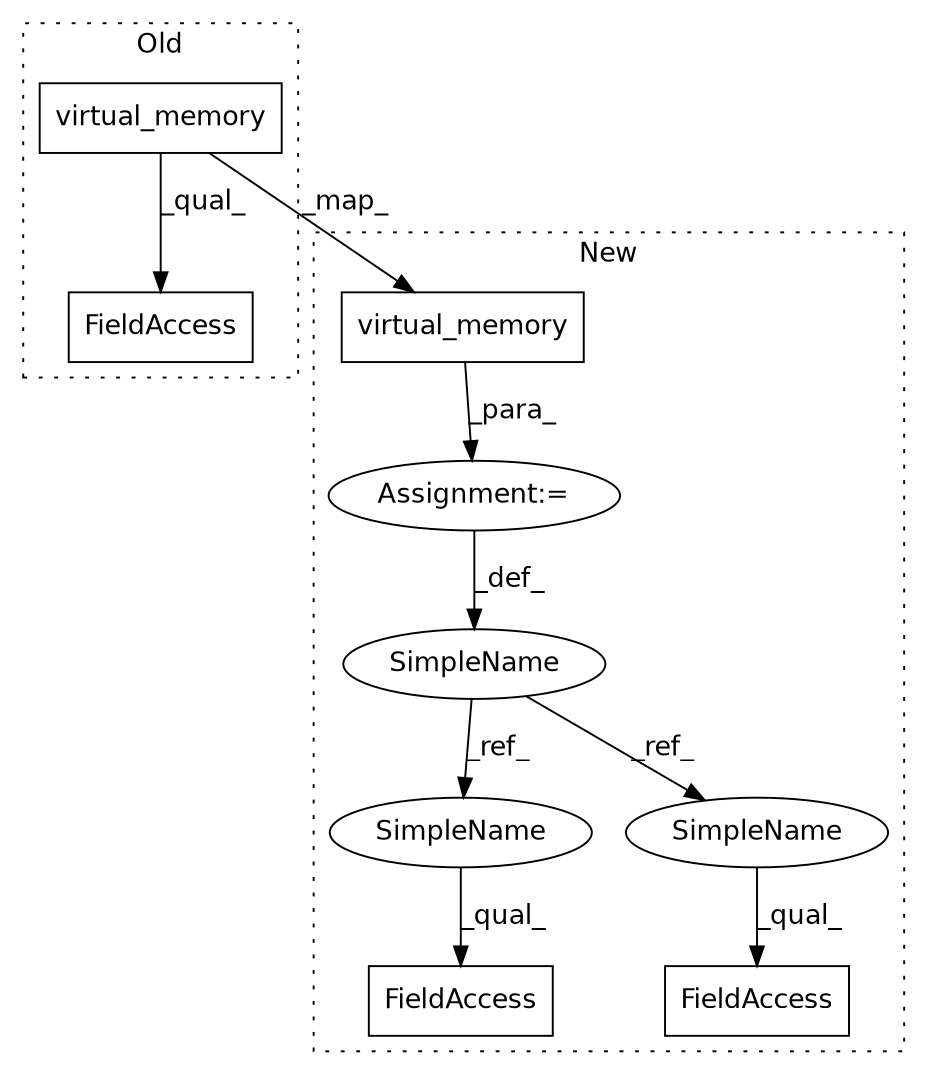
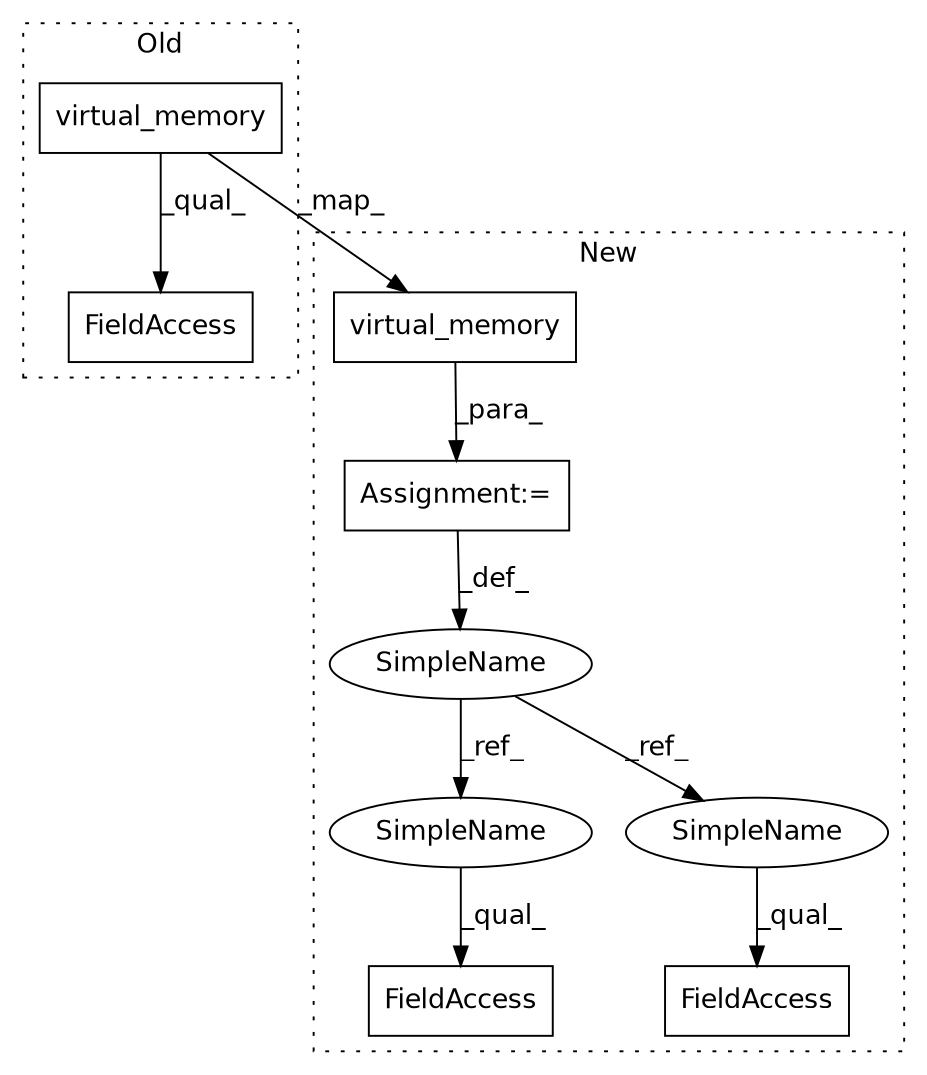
(474, 496) -> (457, 496)
